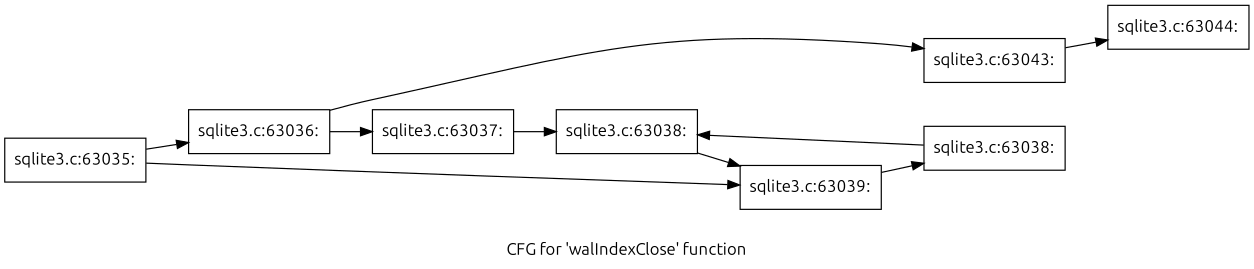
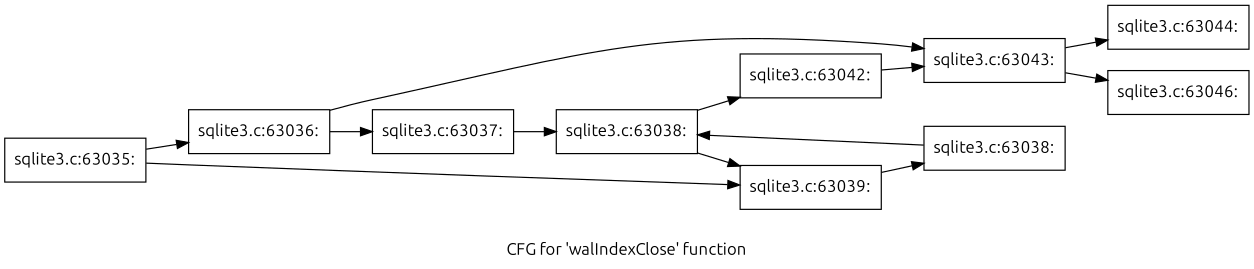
none -> (811, 76)
none -> (1178, 93)
